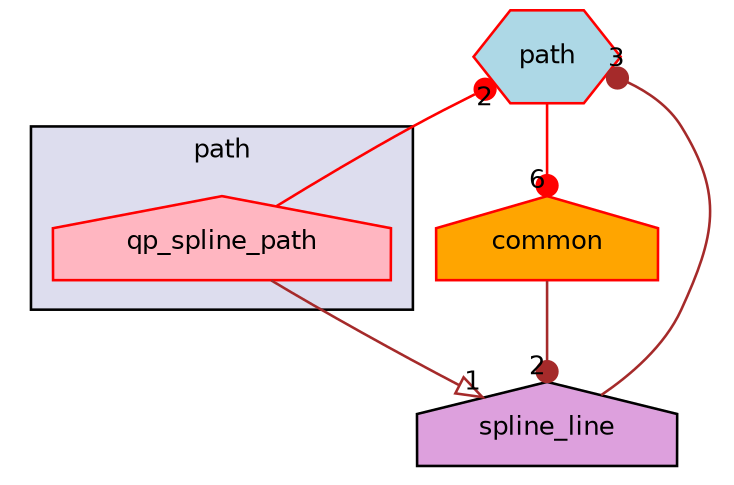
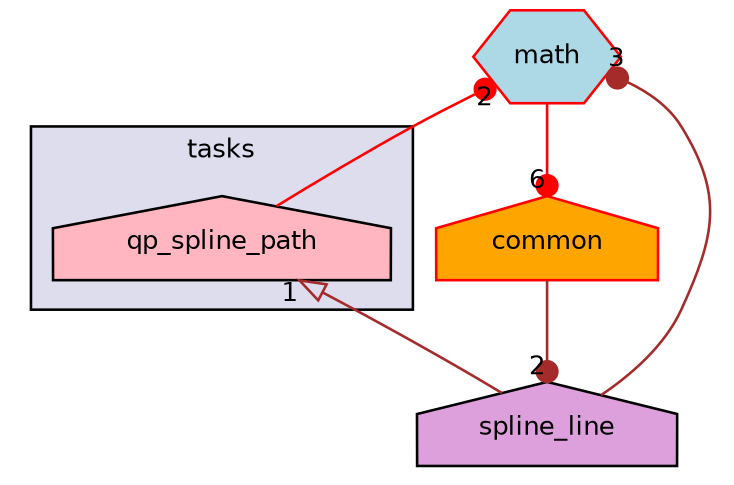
(547, 57) -> (547, 57)
(222, 151) -> (222, 151)
(222, 243) -> (222, 243)
(365, 334) -> (413, 342)
